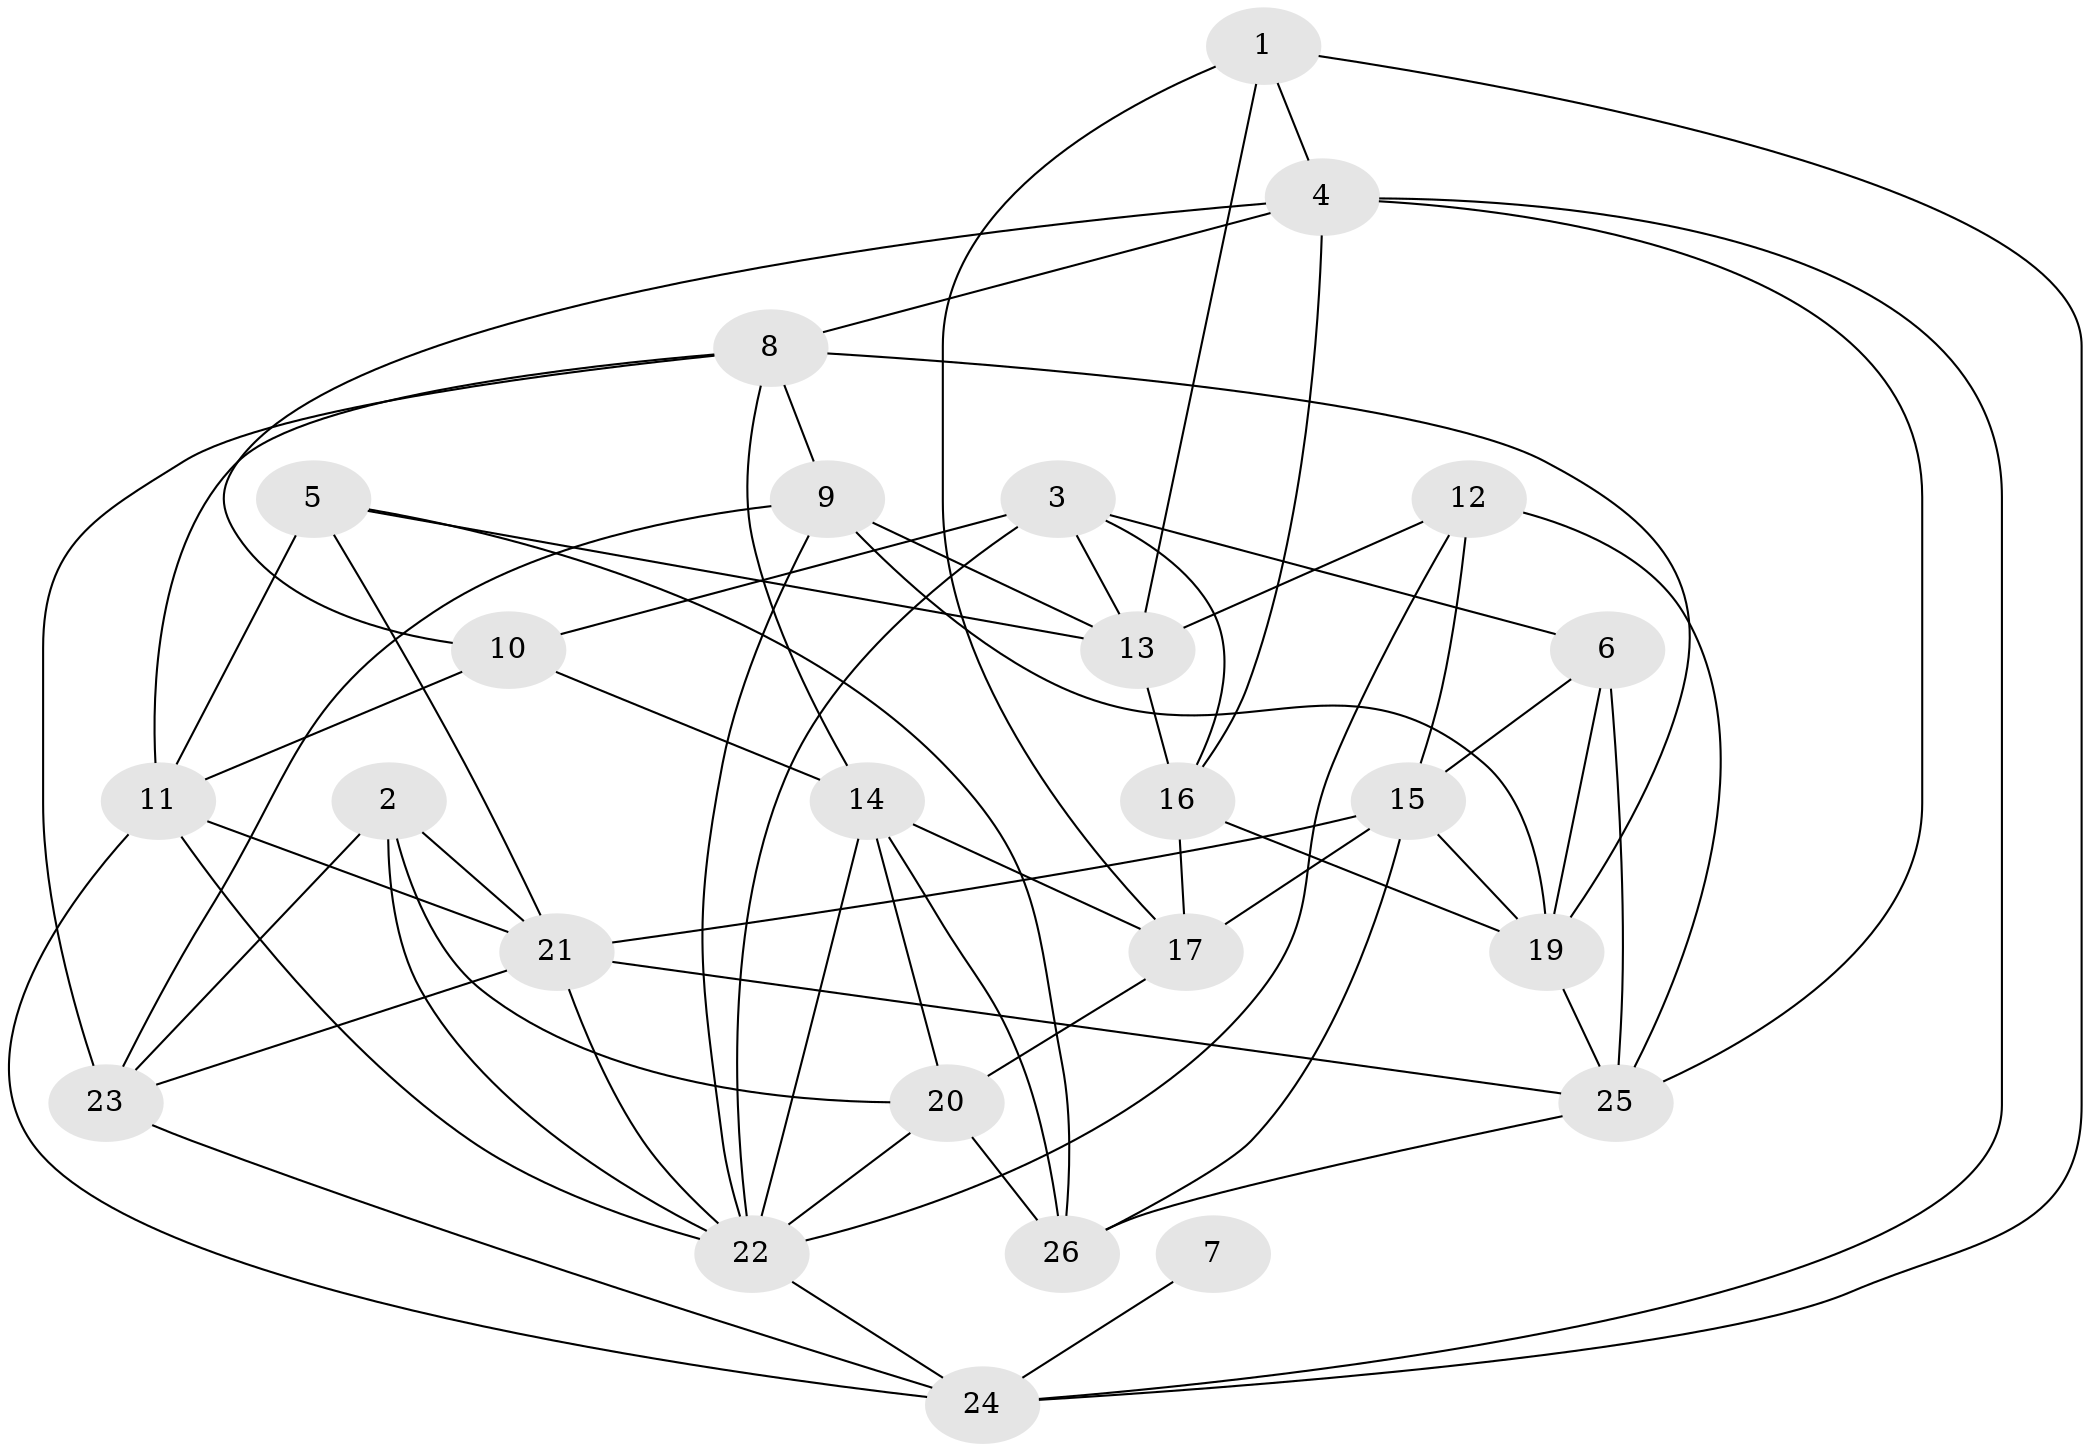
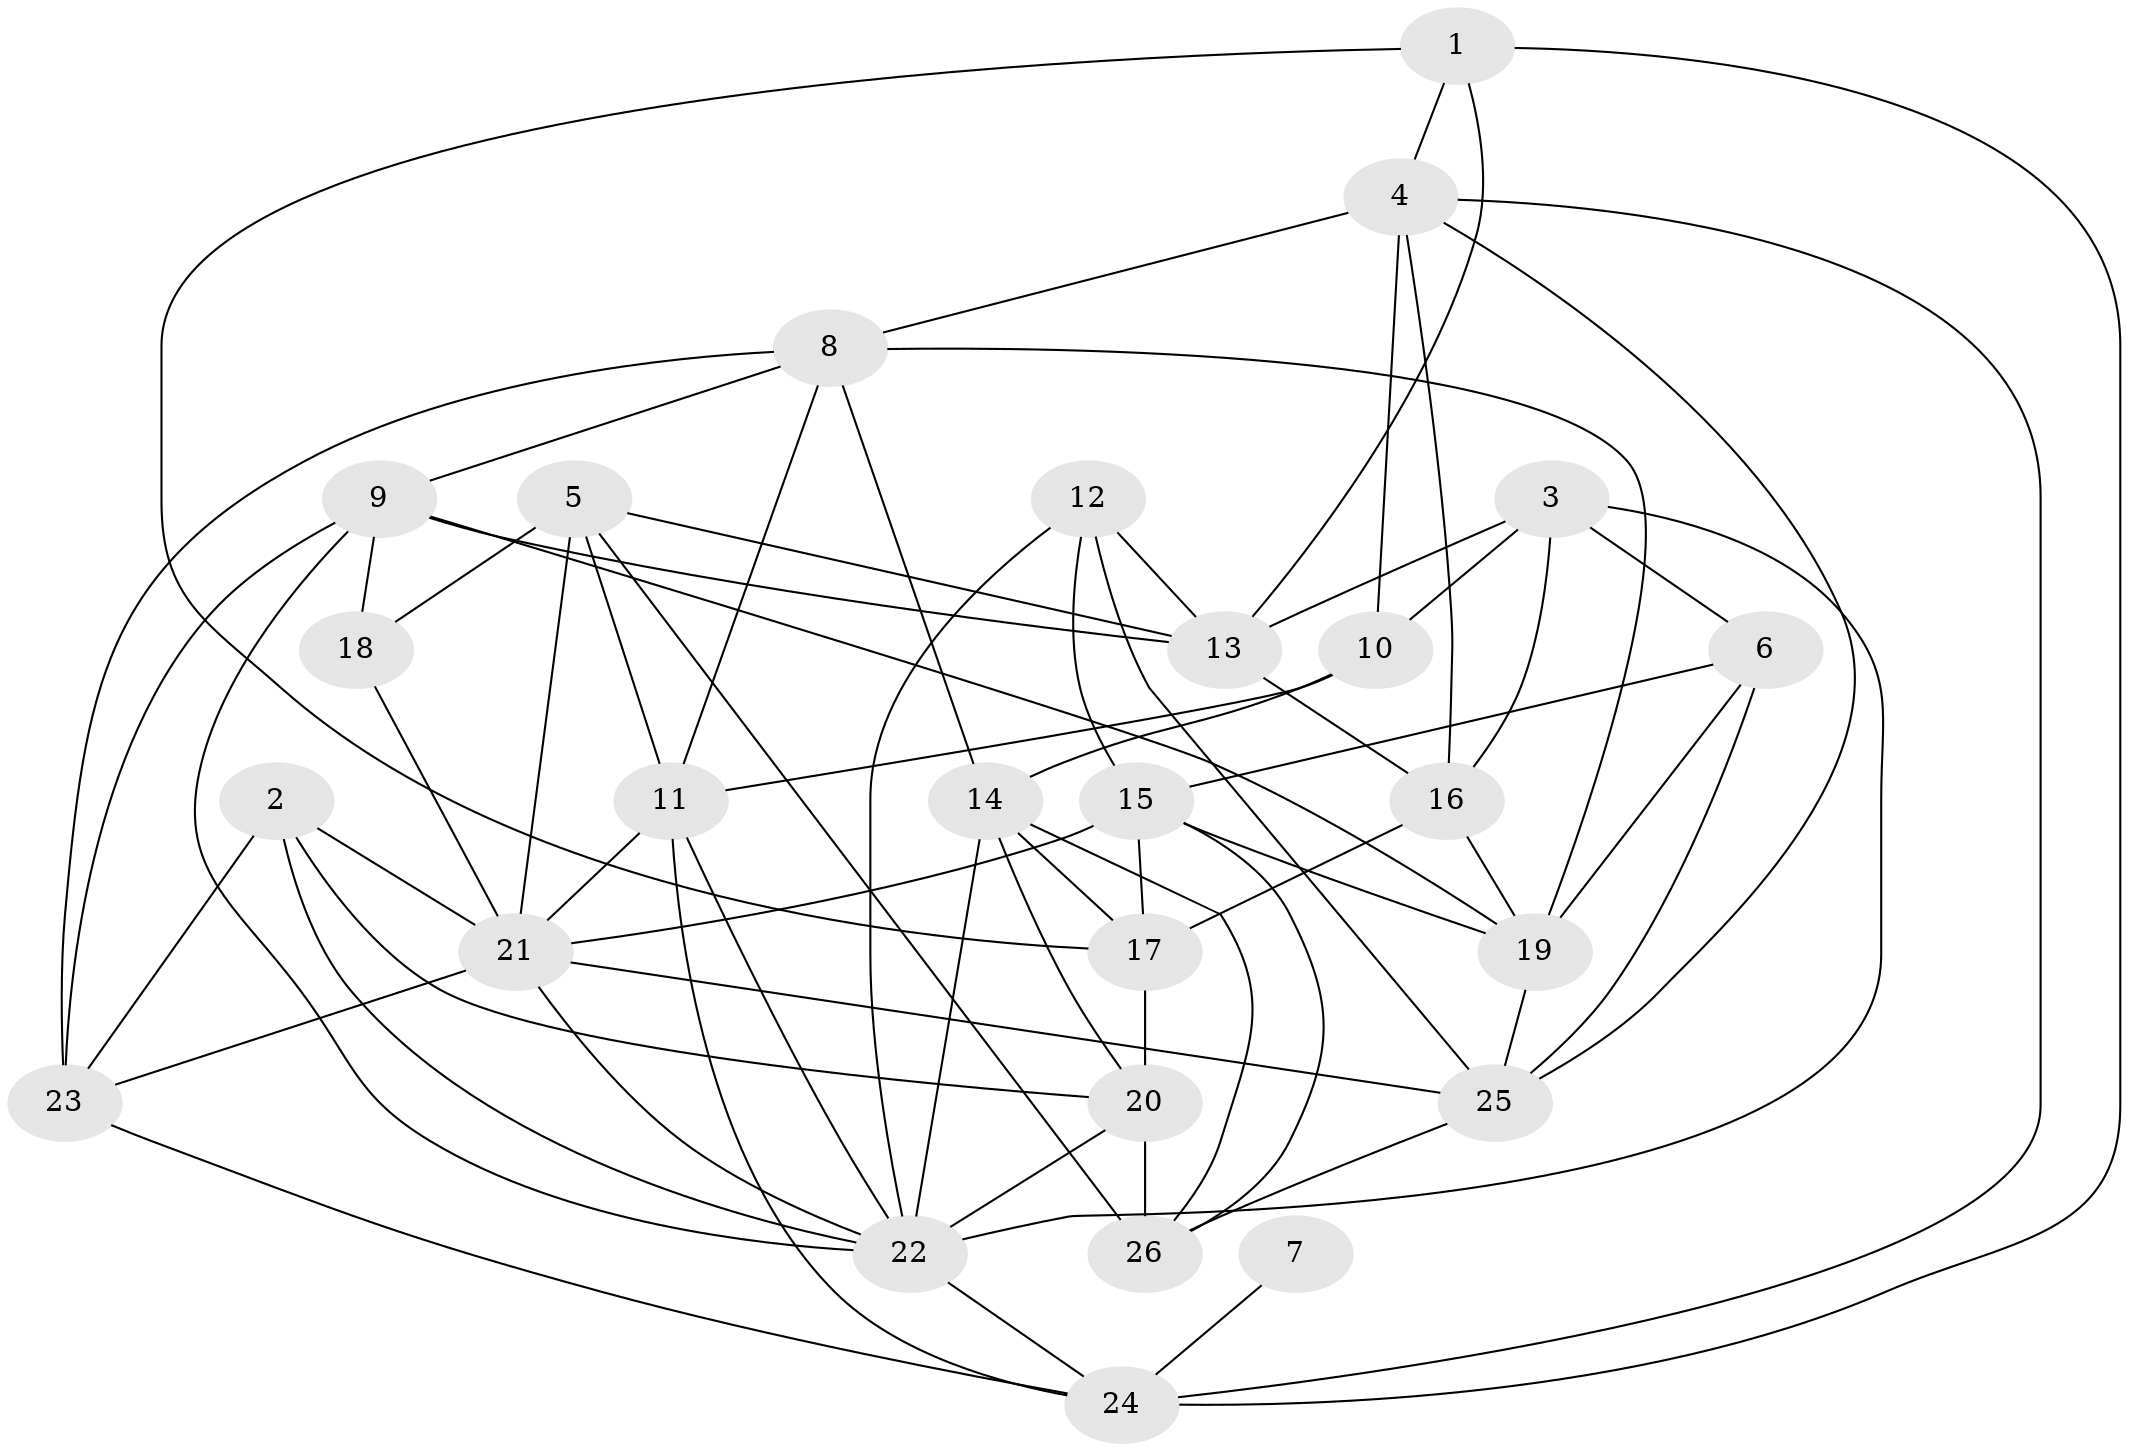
none -> (357, 650)
